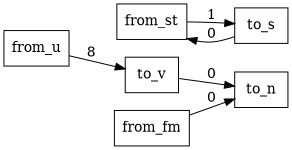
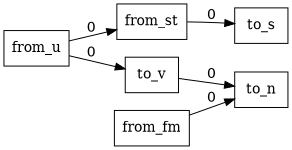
(212, 15) -> (212, 15)
(216, 42) -> (88, 36)
(92, 53) -> (92, 53)
